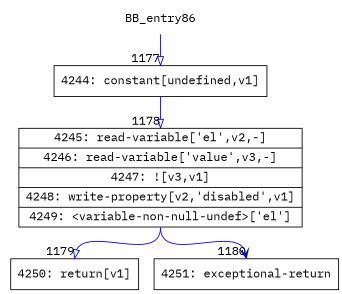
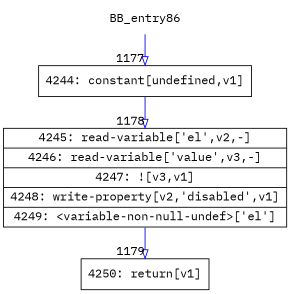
(246, 274) -> none
